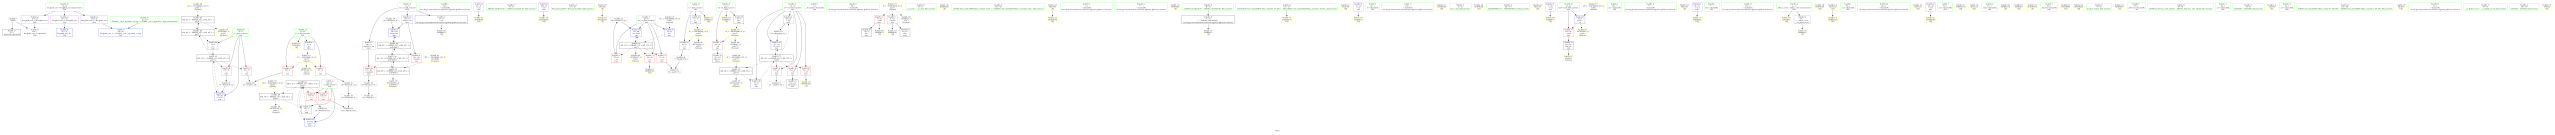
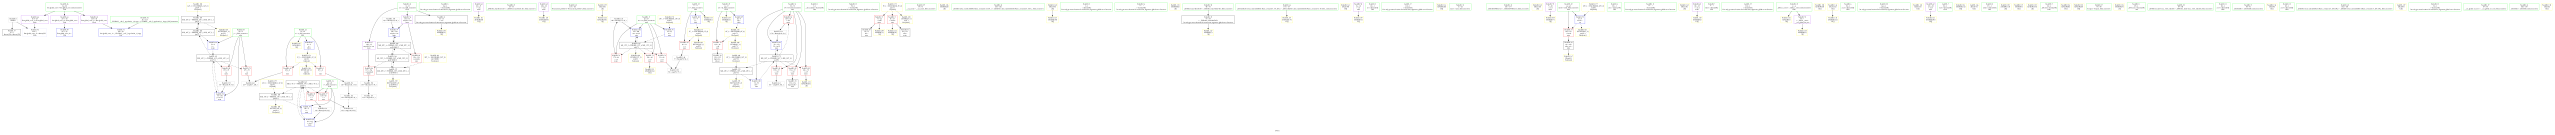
(1479, 7) -> none
